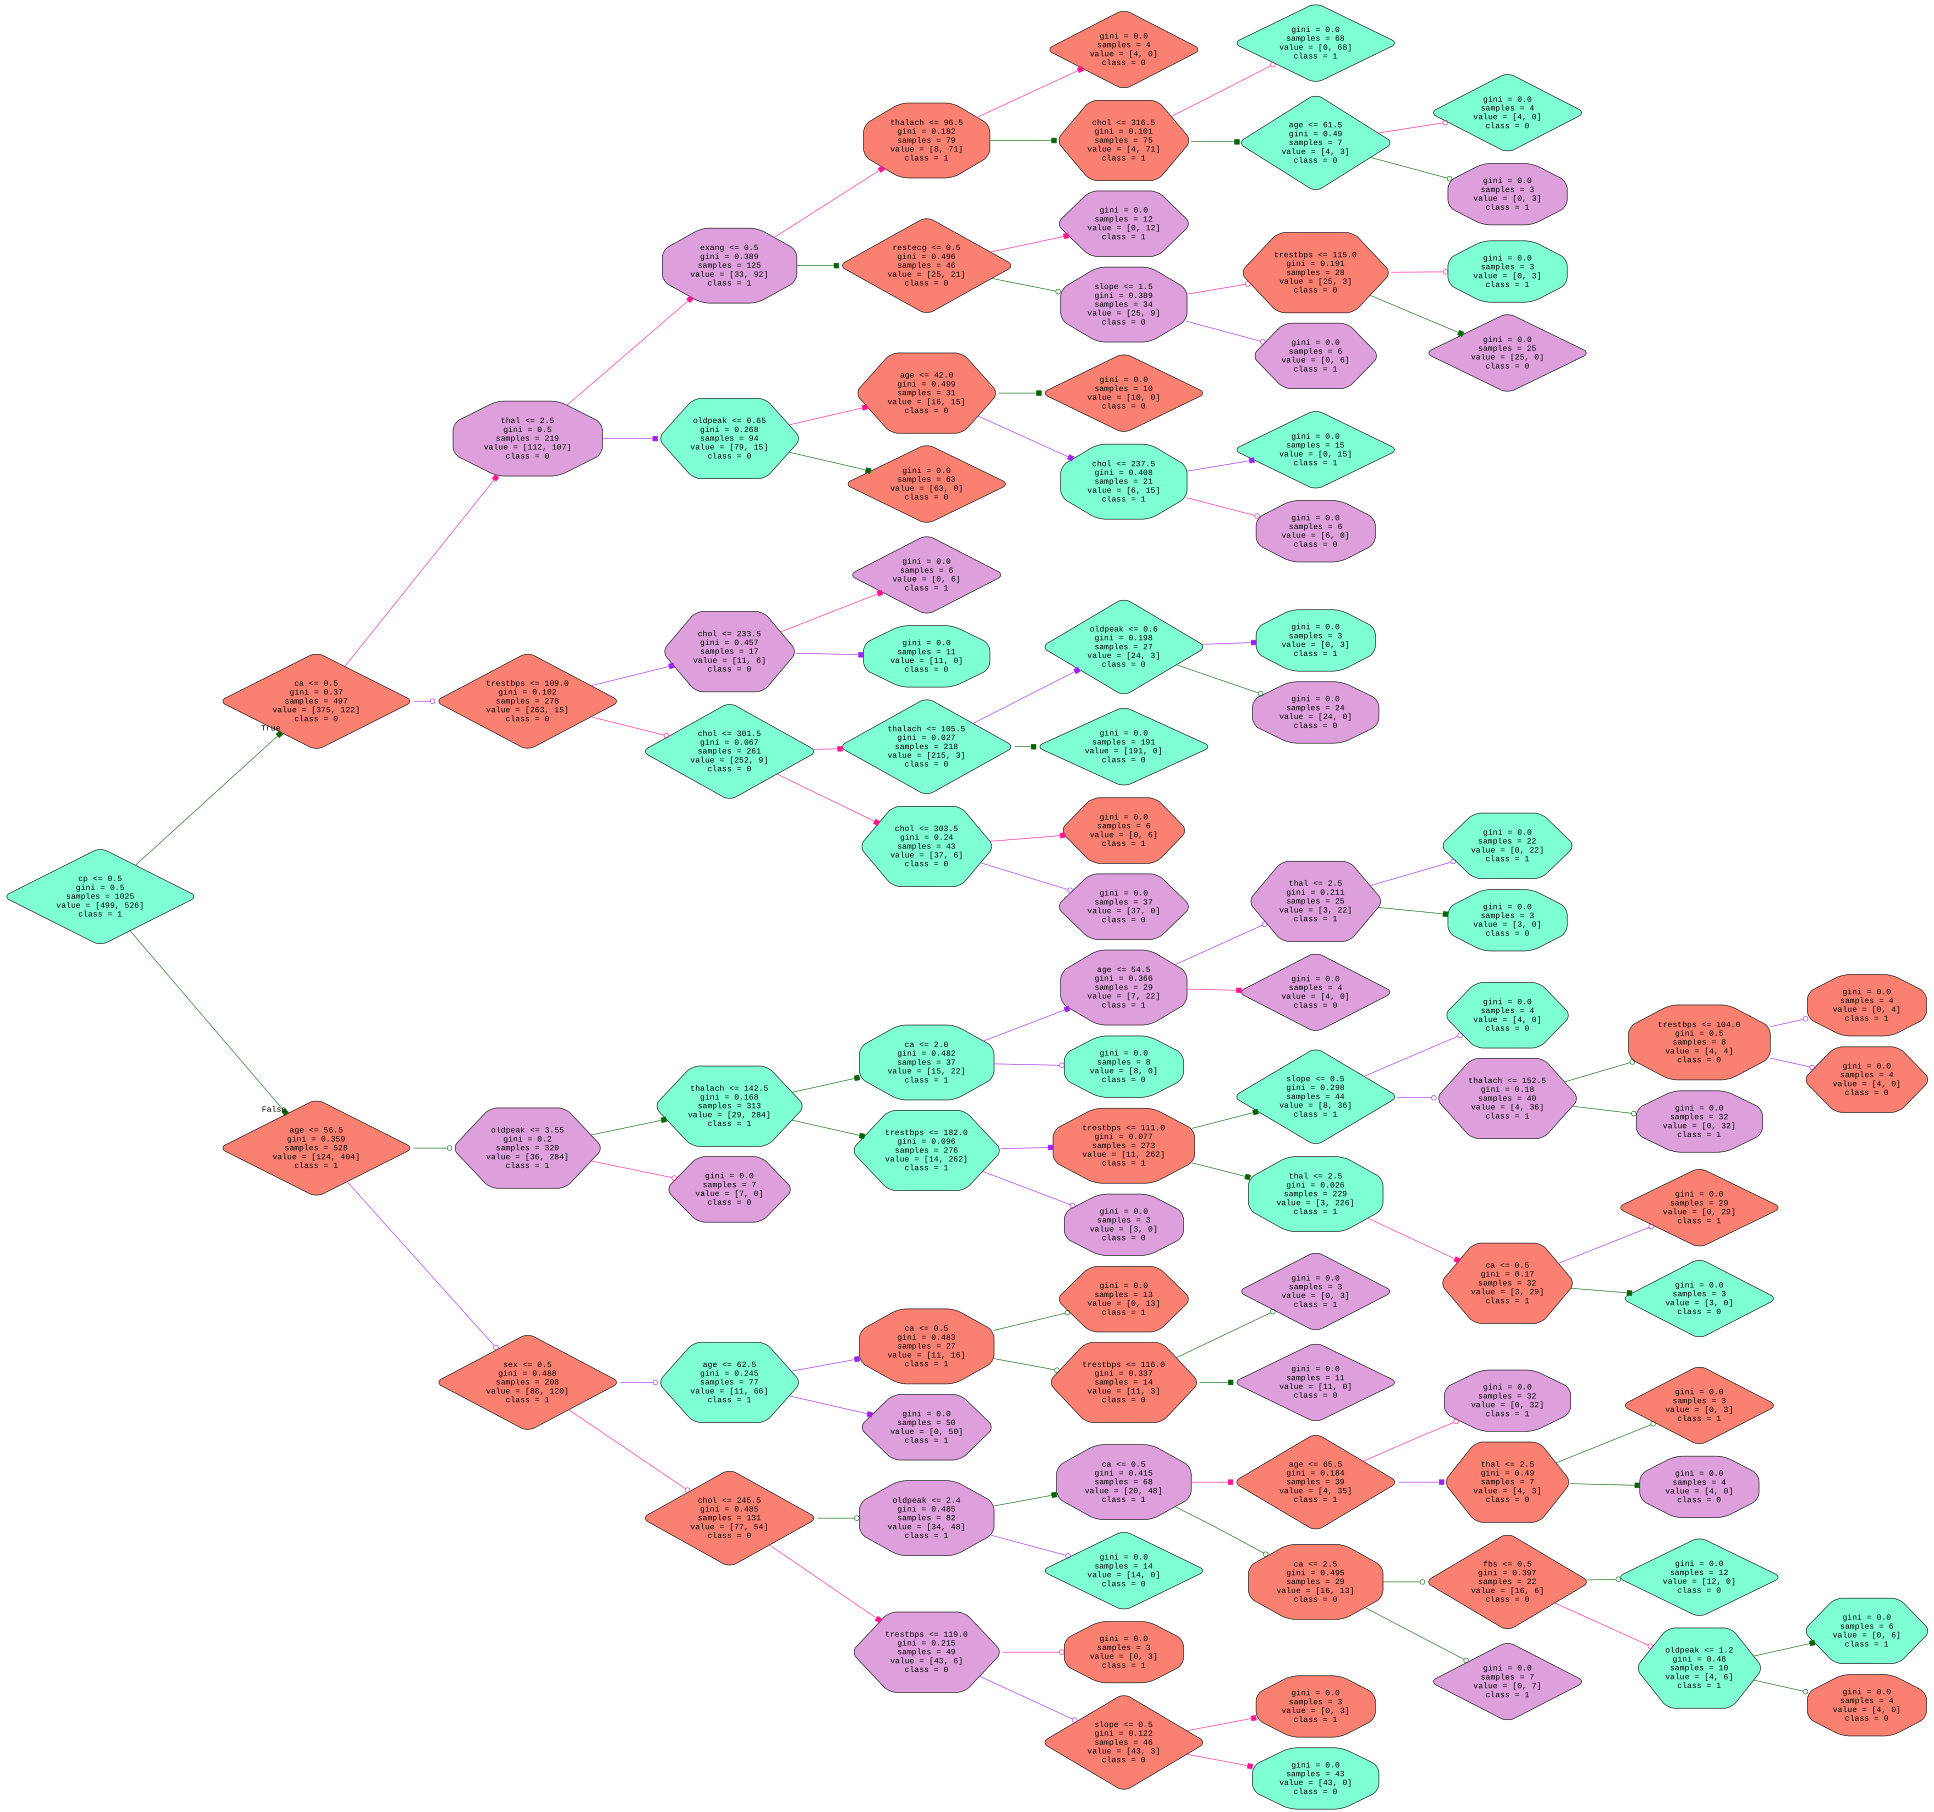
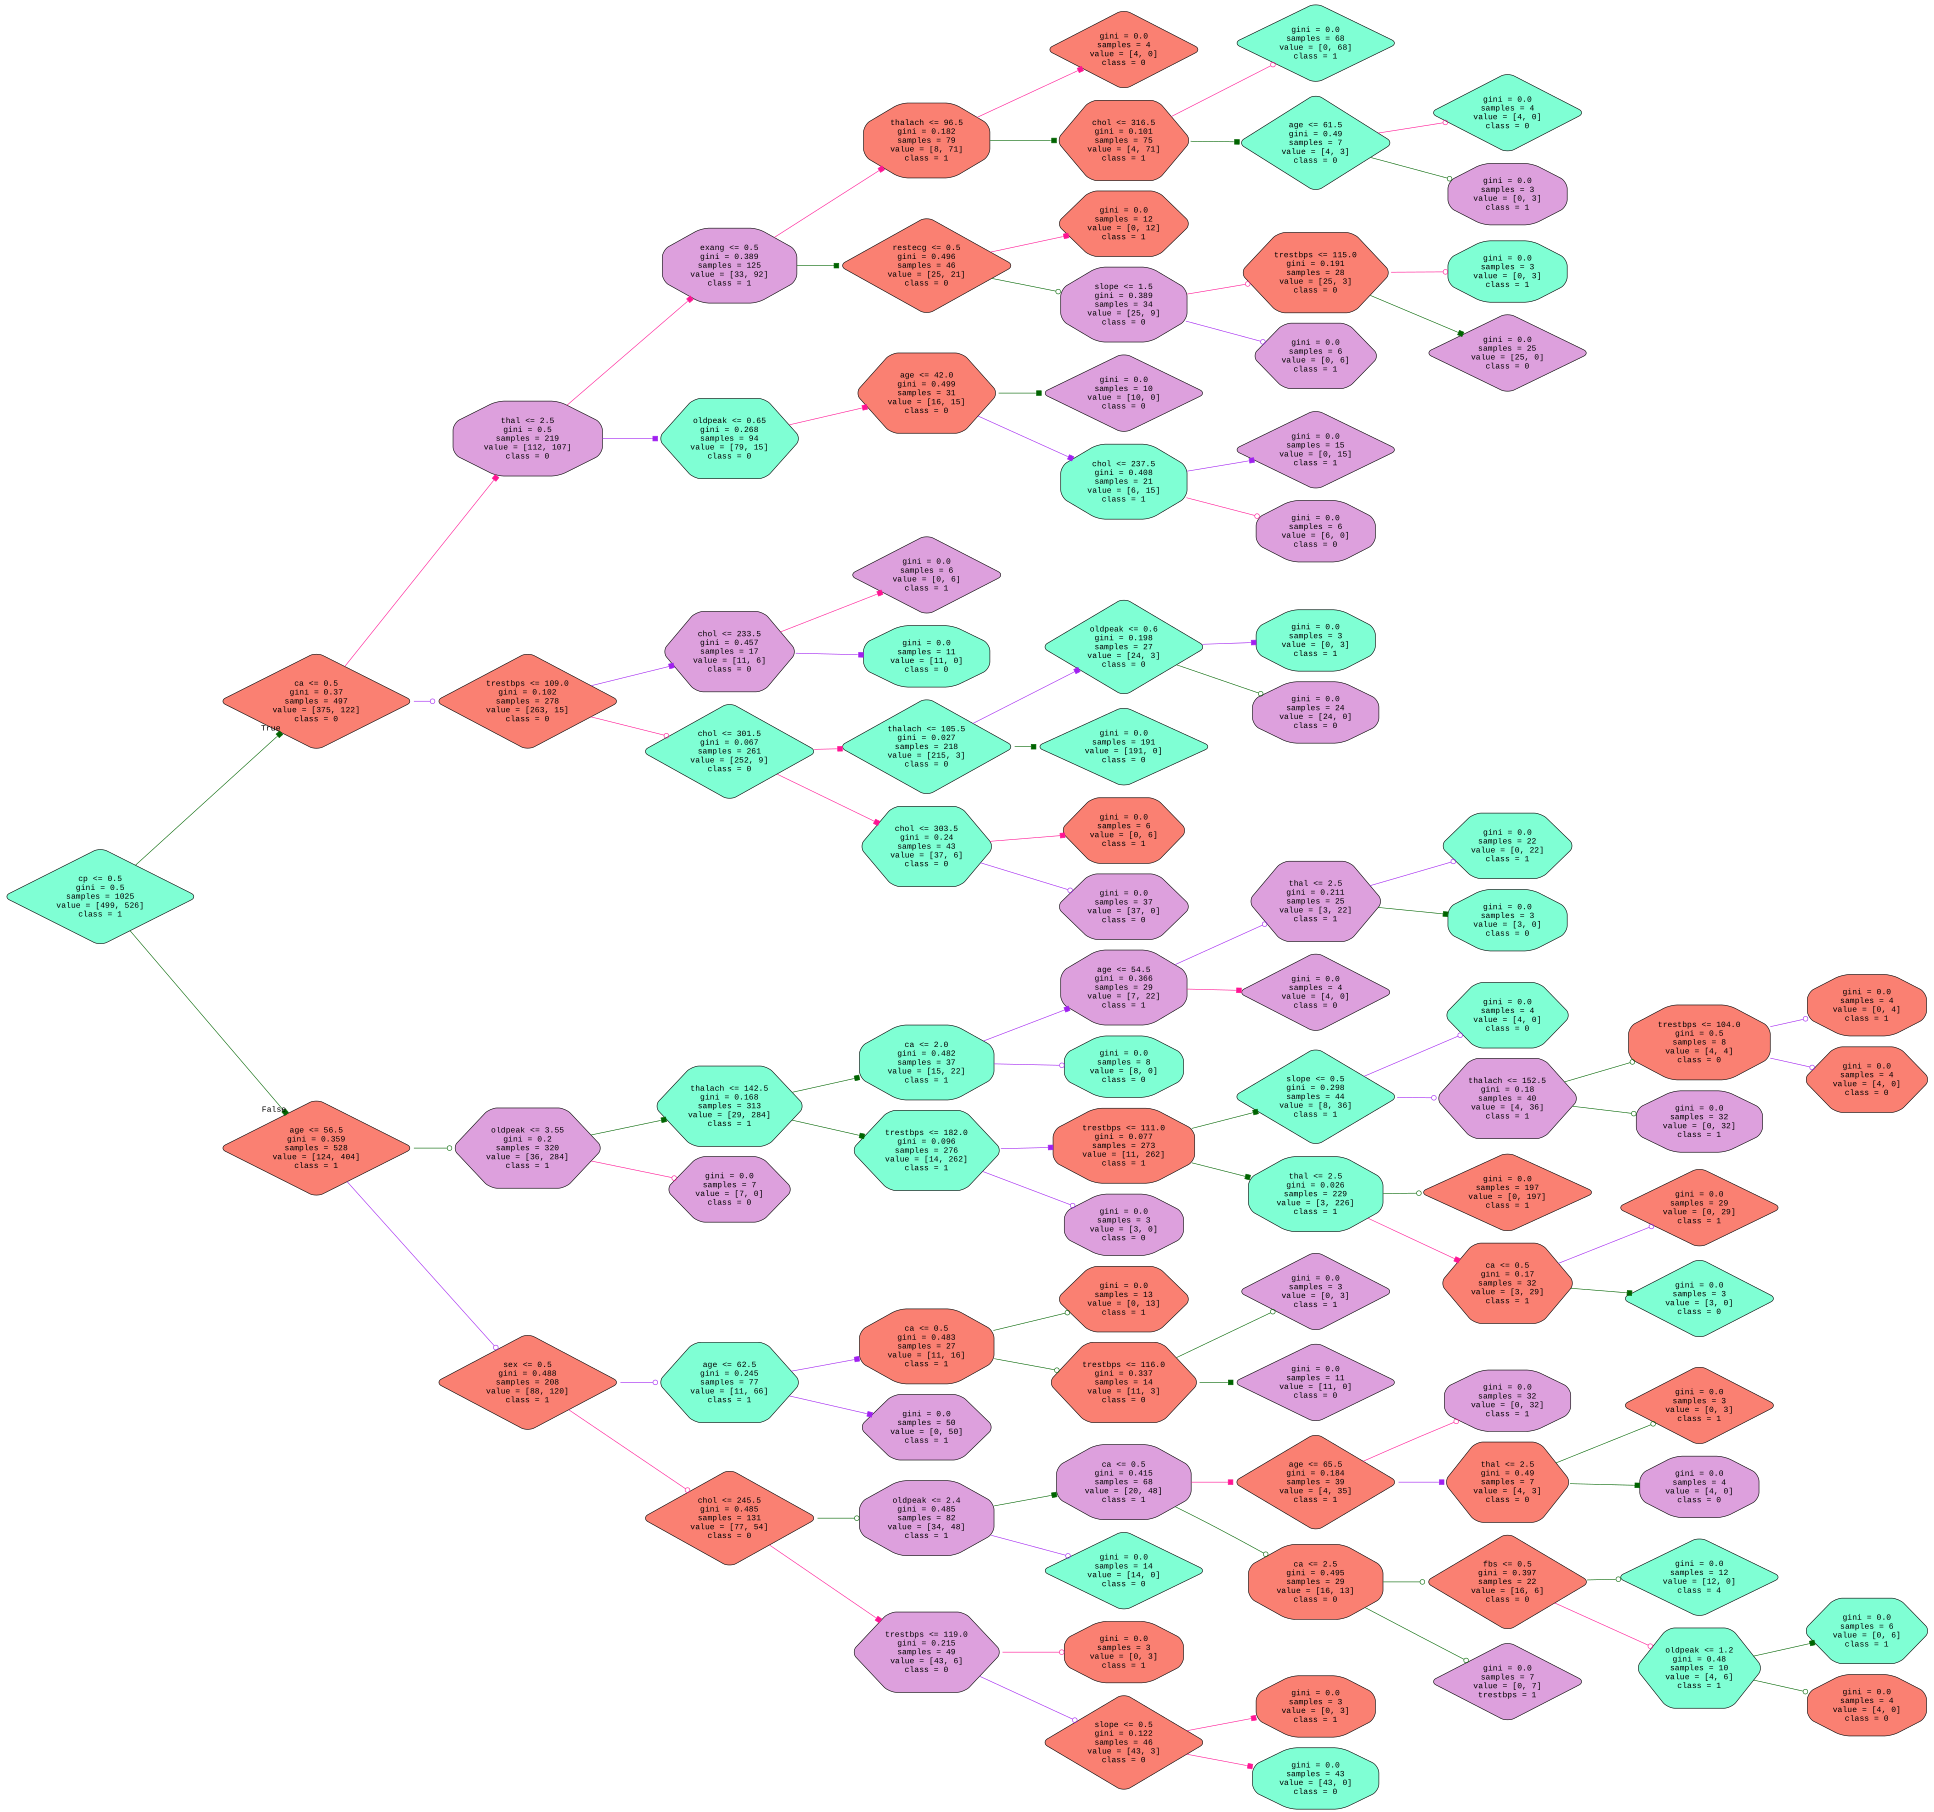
(1124, 224) -> (1124, 224)
(1124, 393) -> (1124, 393)
(1316, 450) -> (1316, 450)
(927, 484) -> none
none -> (1508, 1192)
(1699, 1577) -> (1699, 1577)
(1508, 1682) -> (1508, 1682)
